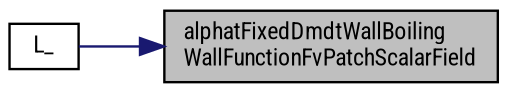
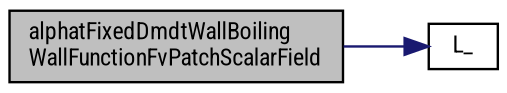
(109, 46) -> (374, 46)
